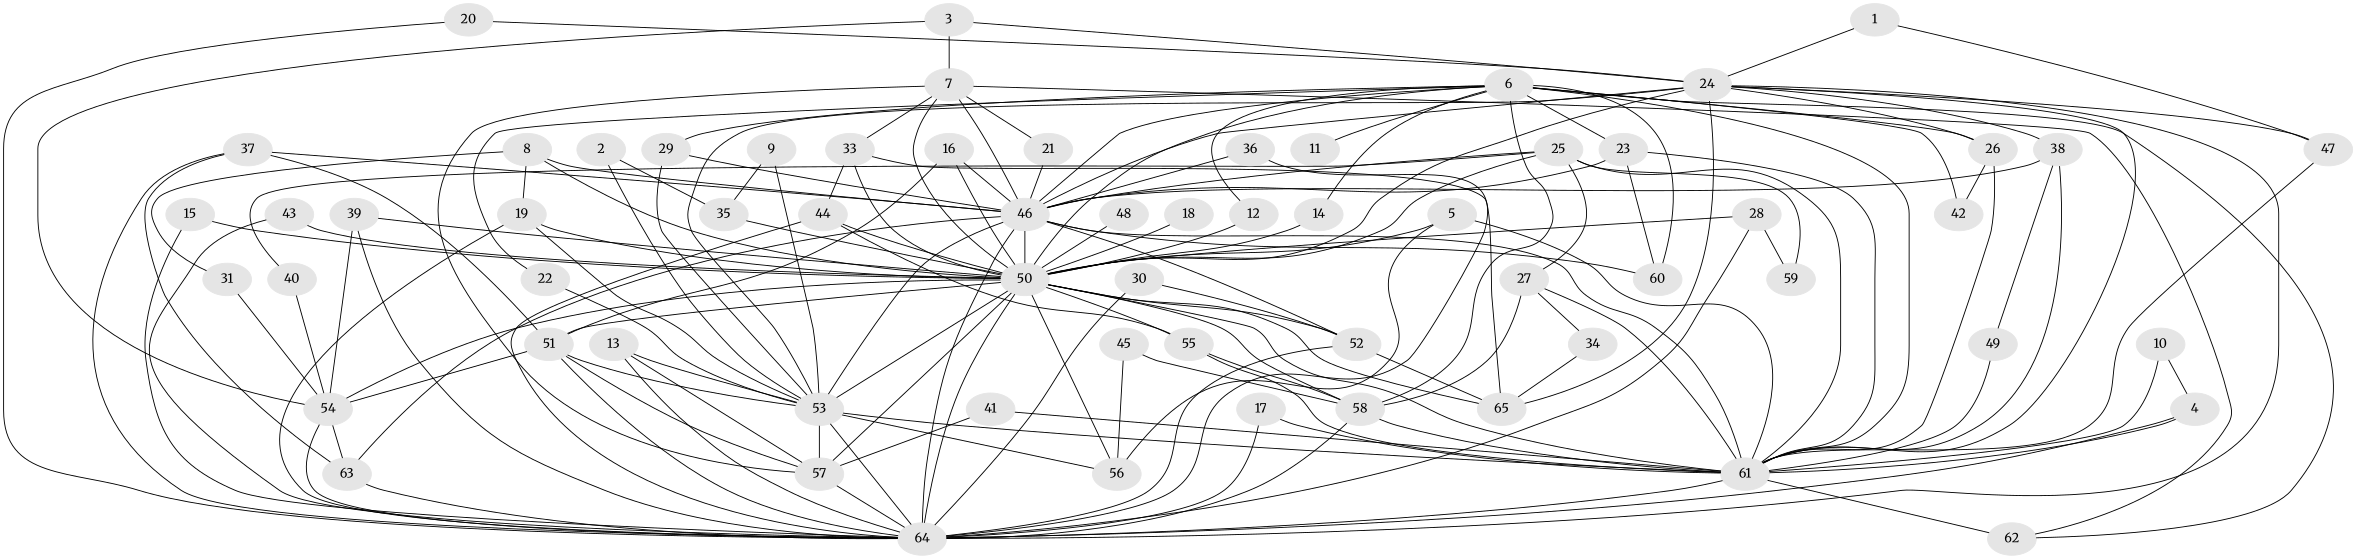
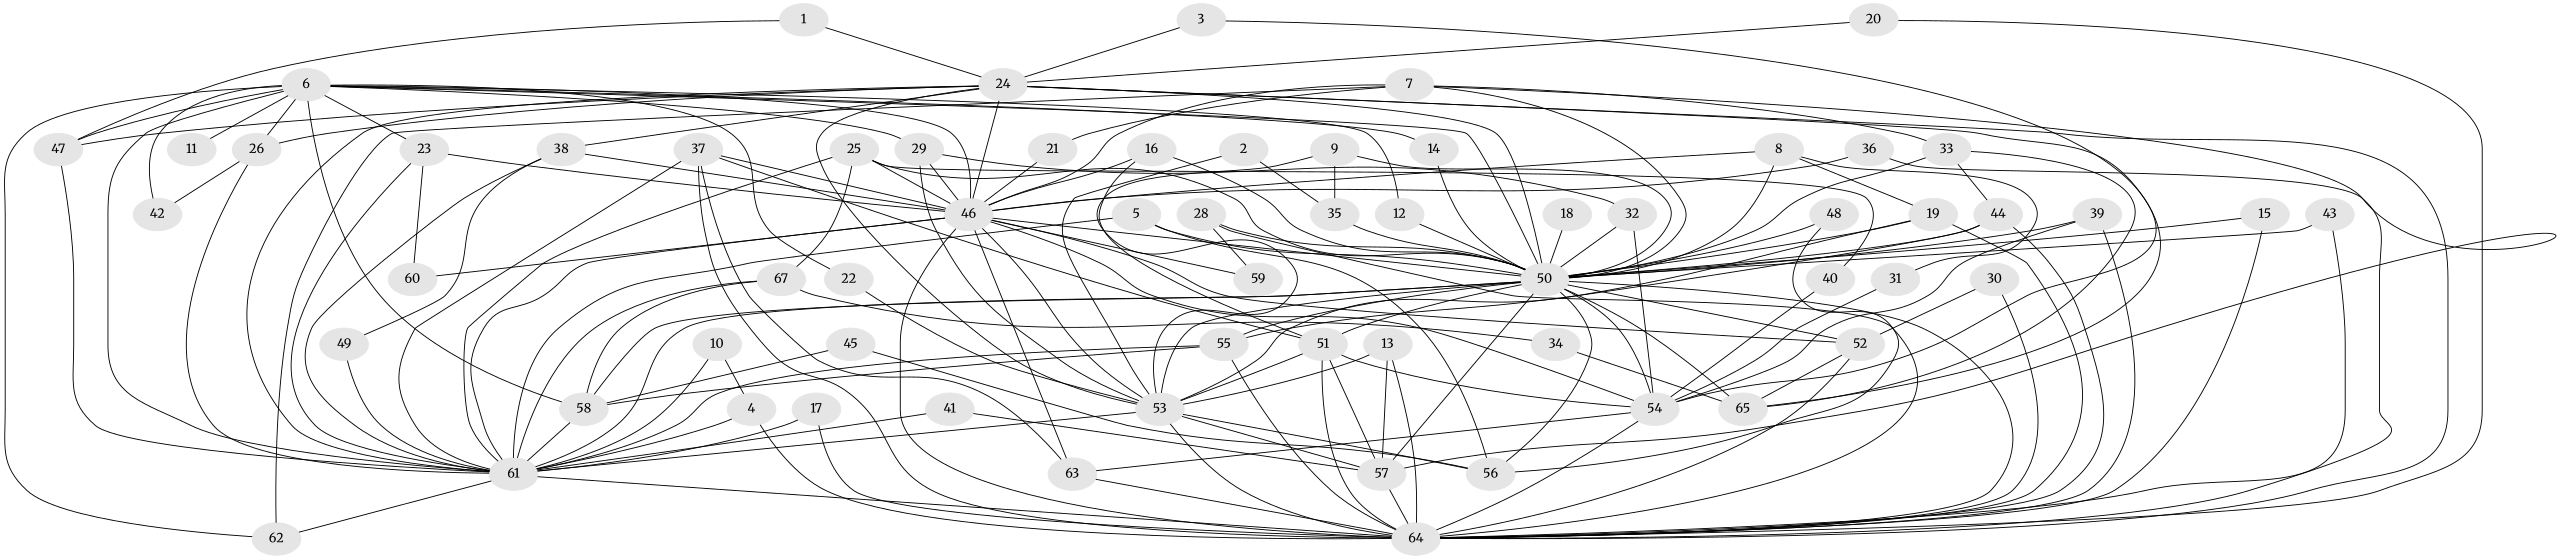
(949, 52) -> none
(1655, 133) -> (169, 113)
(1719, 176) -> (1168, 259)
none -> (1661, 196)
none -> (1632, 215)
(1524, 279) -> (781, 279)
none -> (466, 296)
none -> (1275, 317)
none -> (1819, 413)
(1231, 497) -> (1312, 472)
